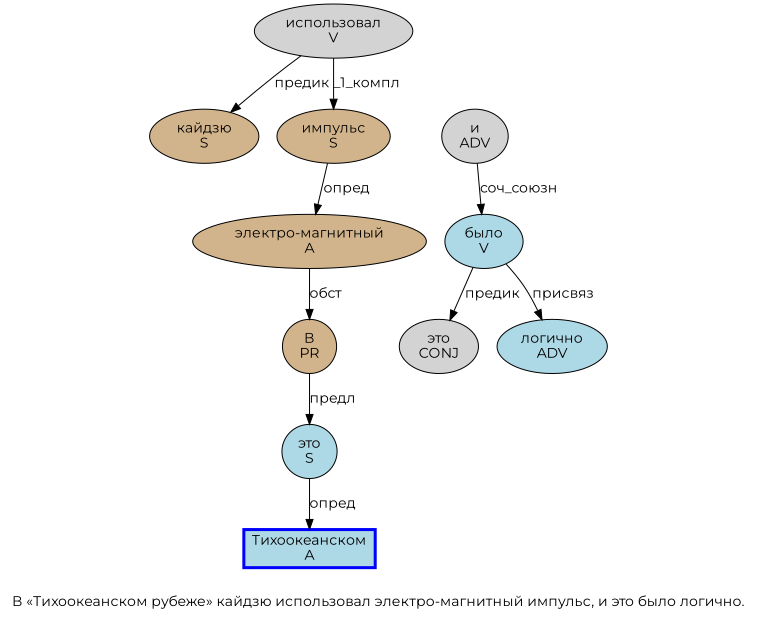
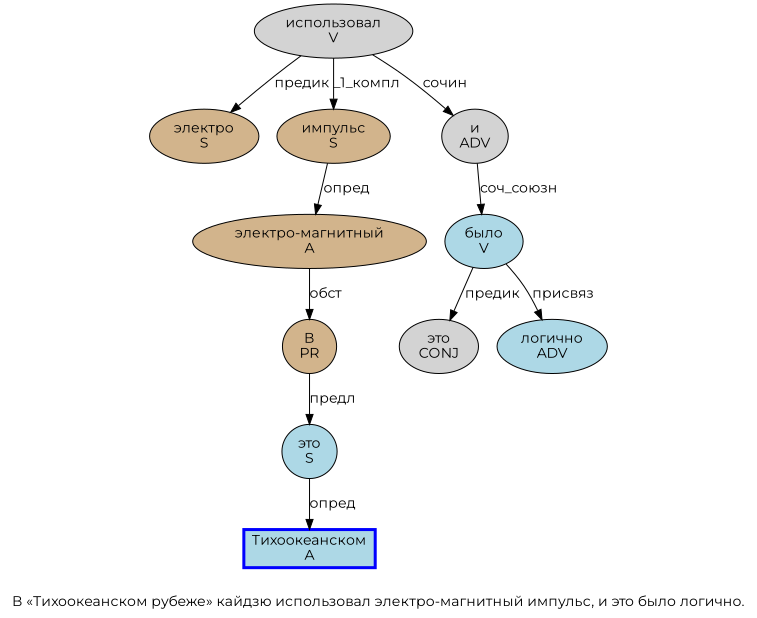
none -> (410, 80)
(204, 136) -> (204, 136)
